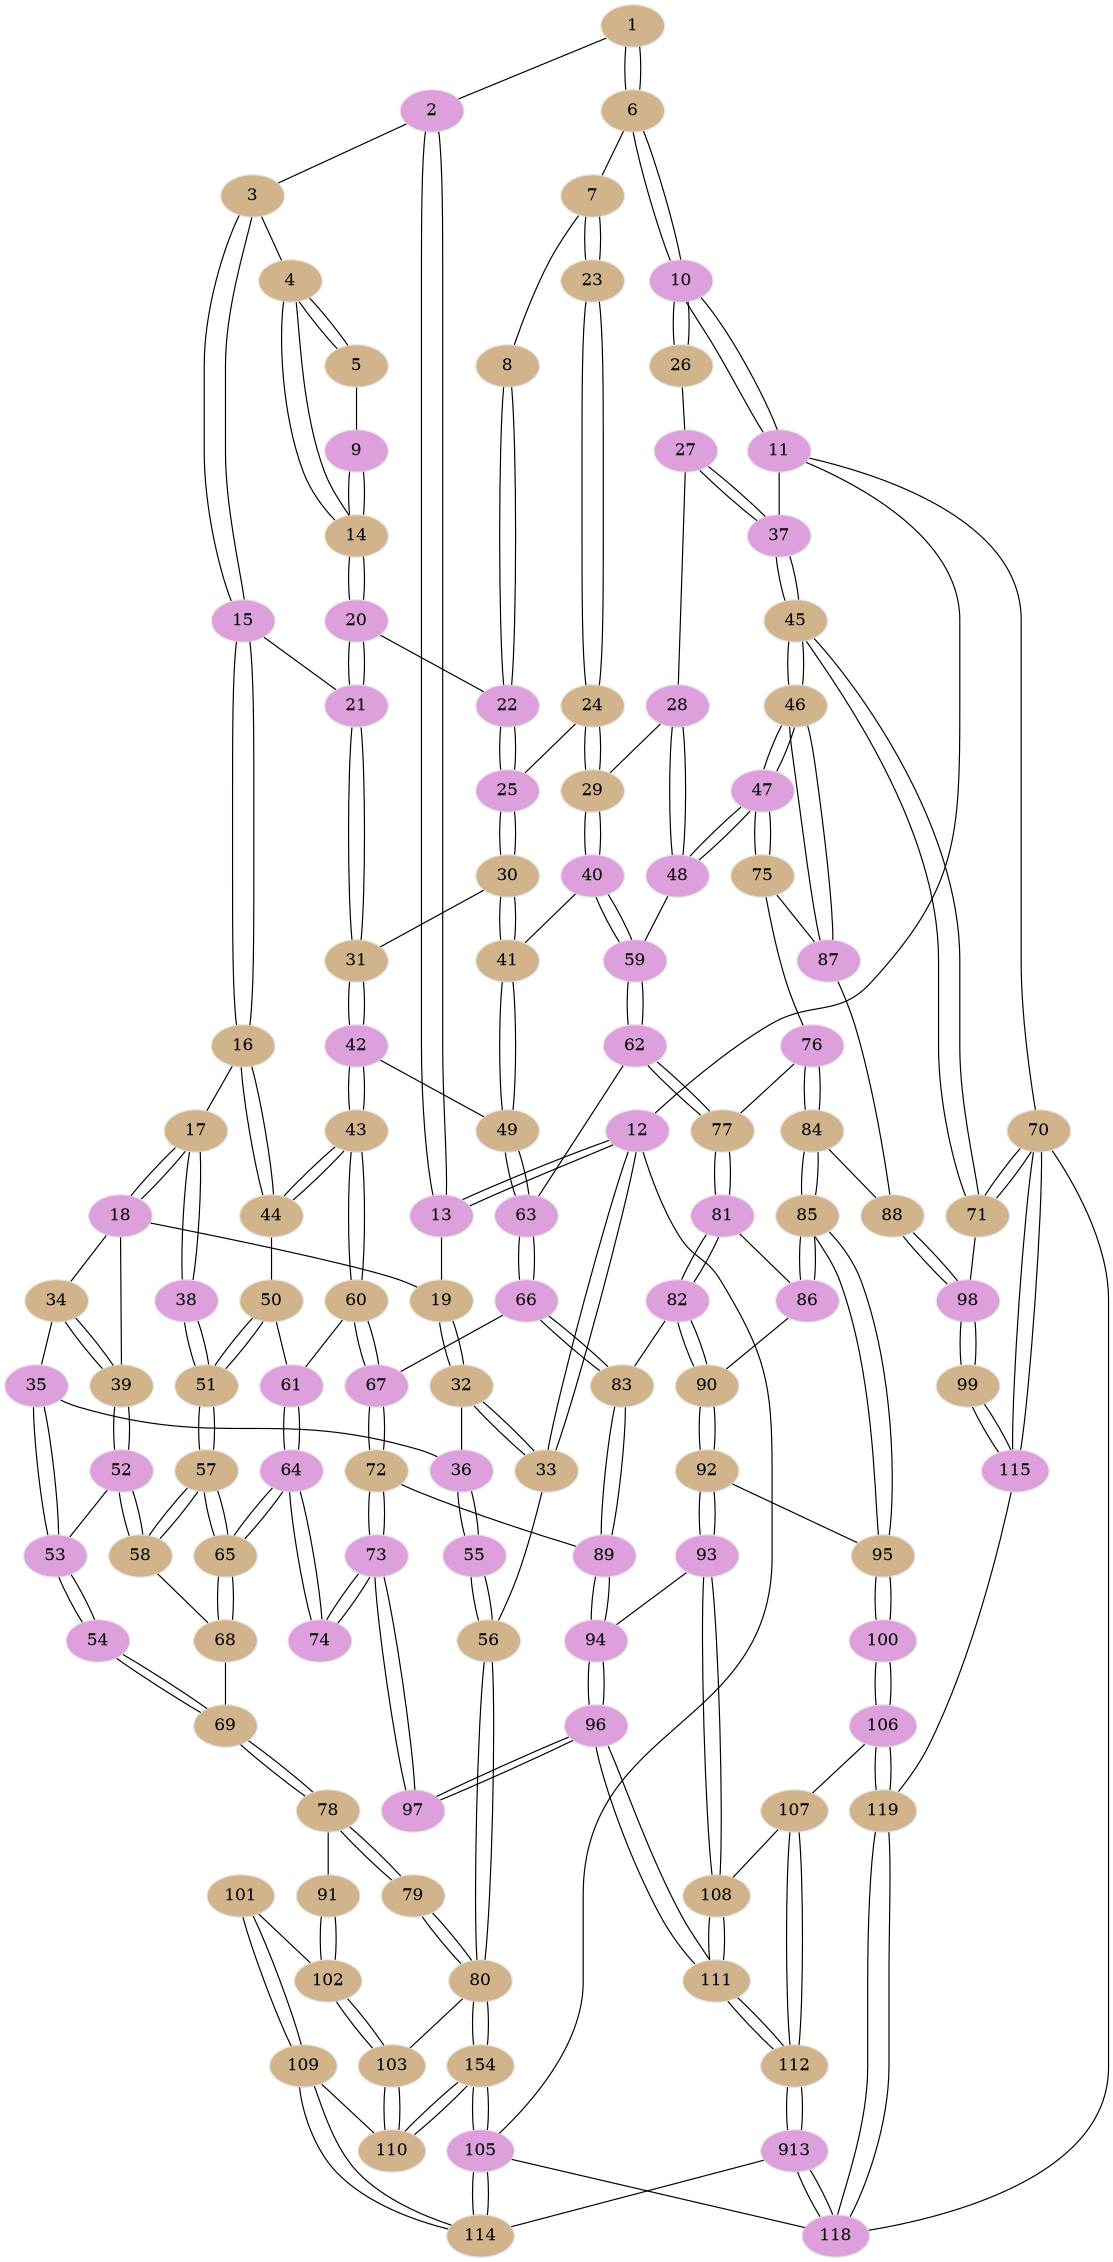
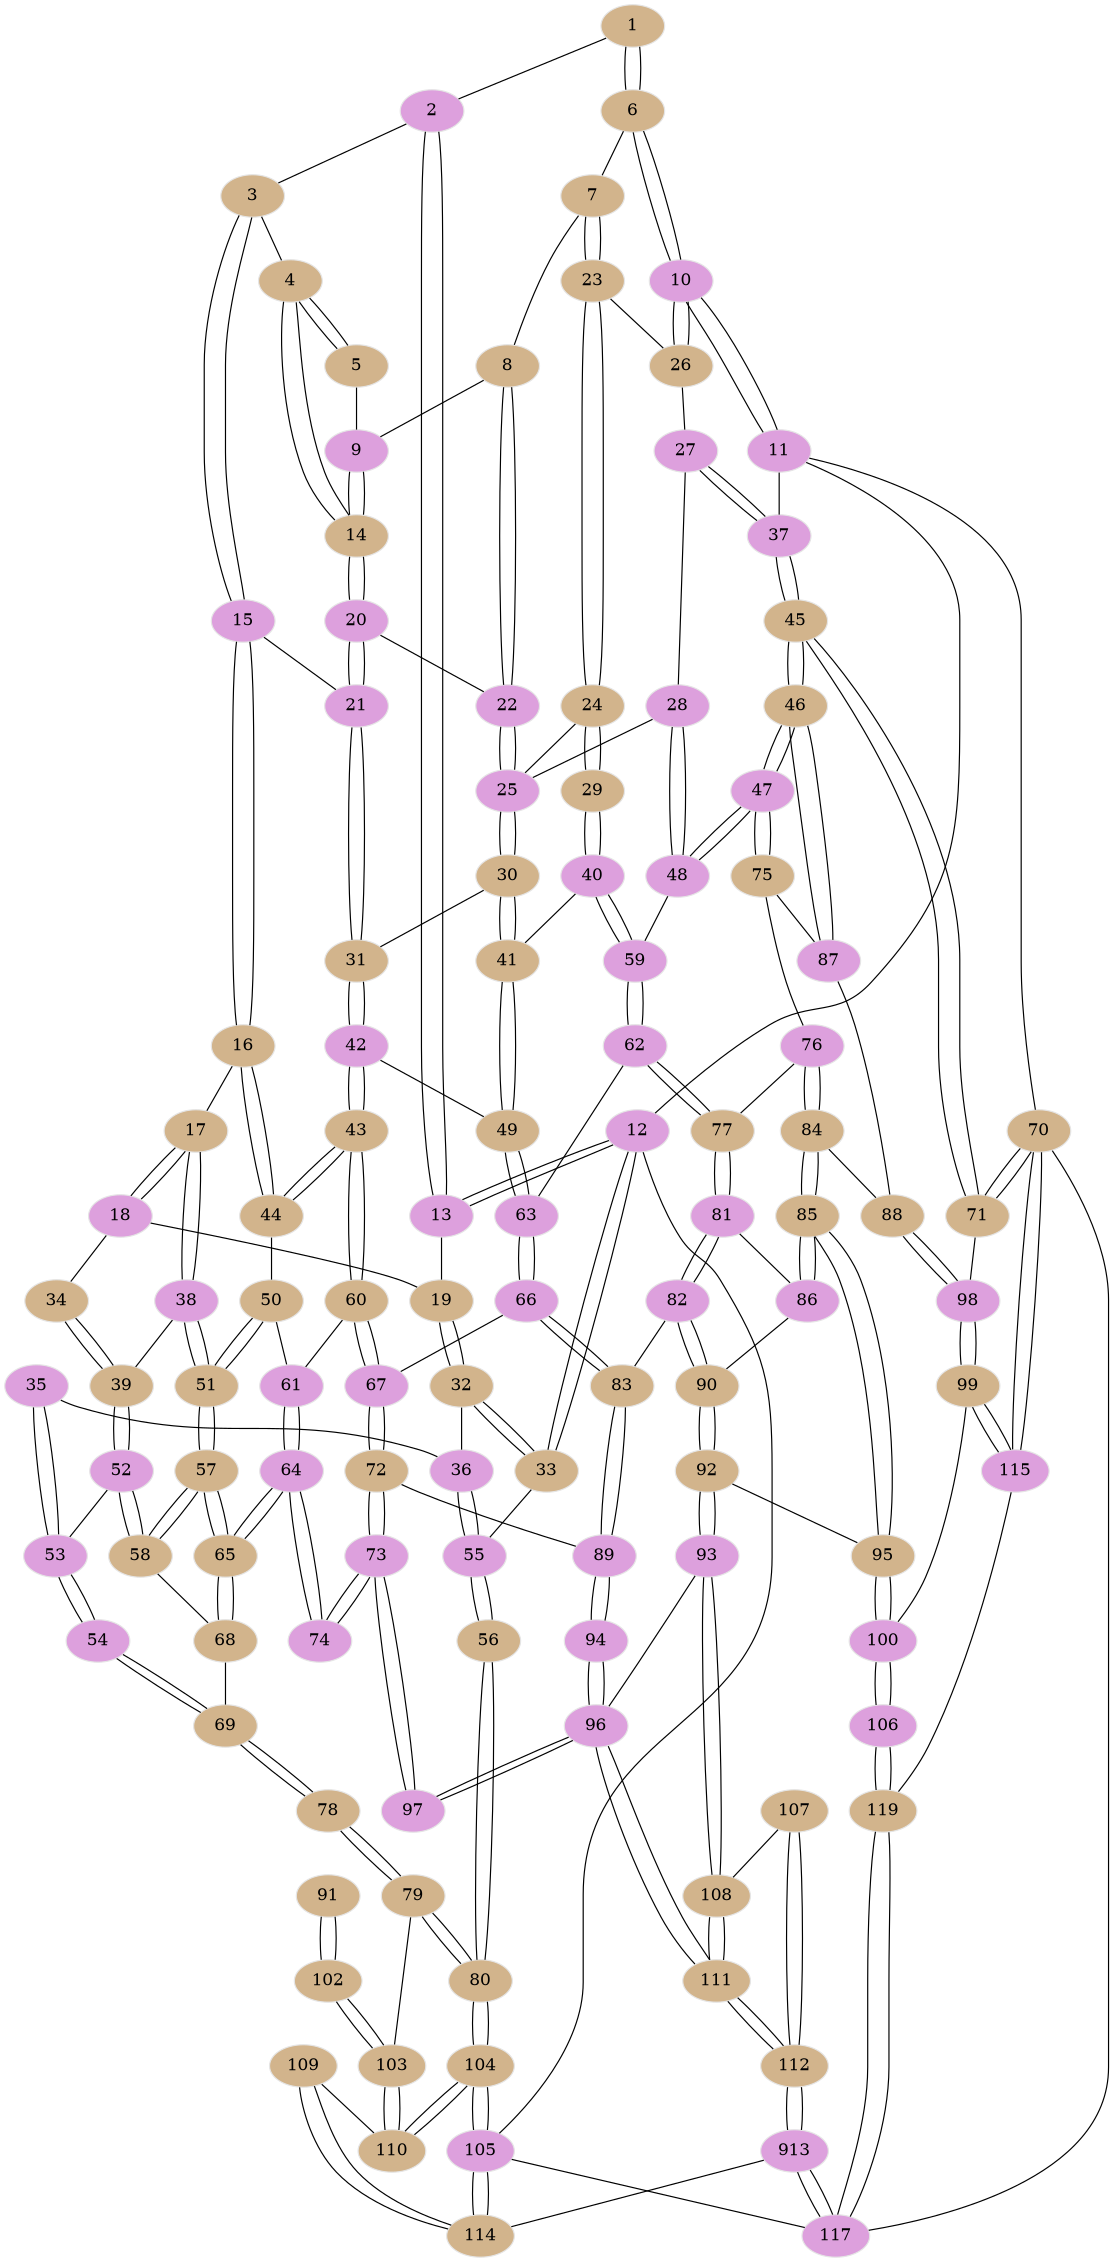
none -> (637, 324)
none -> (432, 409)
(635, 748) -> (593, 748)
(121, 1301) -> (154, 1343)
(47, 1343) -> none
none -> (945, 1519)
(524, 1558) -> (511, 1513)
(651, 1599) -> (652, 1641)
(839, 1769) -> none
(328, 1854) -> none
(241, 1896) -> none
(436, 2023) -> (403, 1981)
(480, 2066) -> (480, 2066)
(836, 2236) -> (836, 2236)
